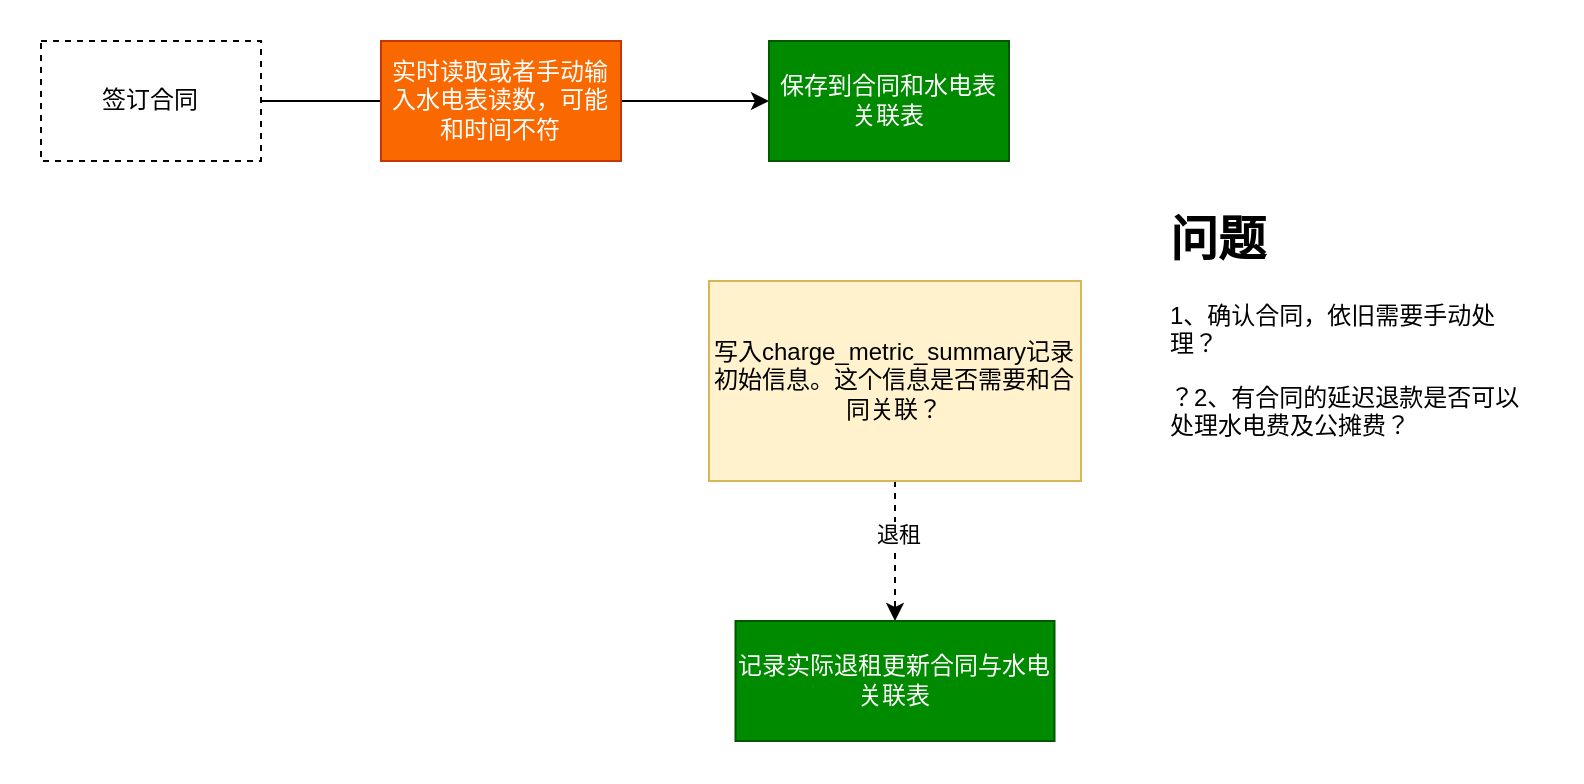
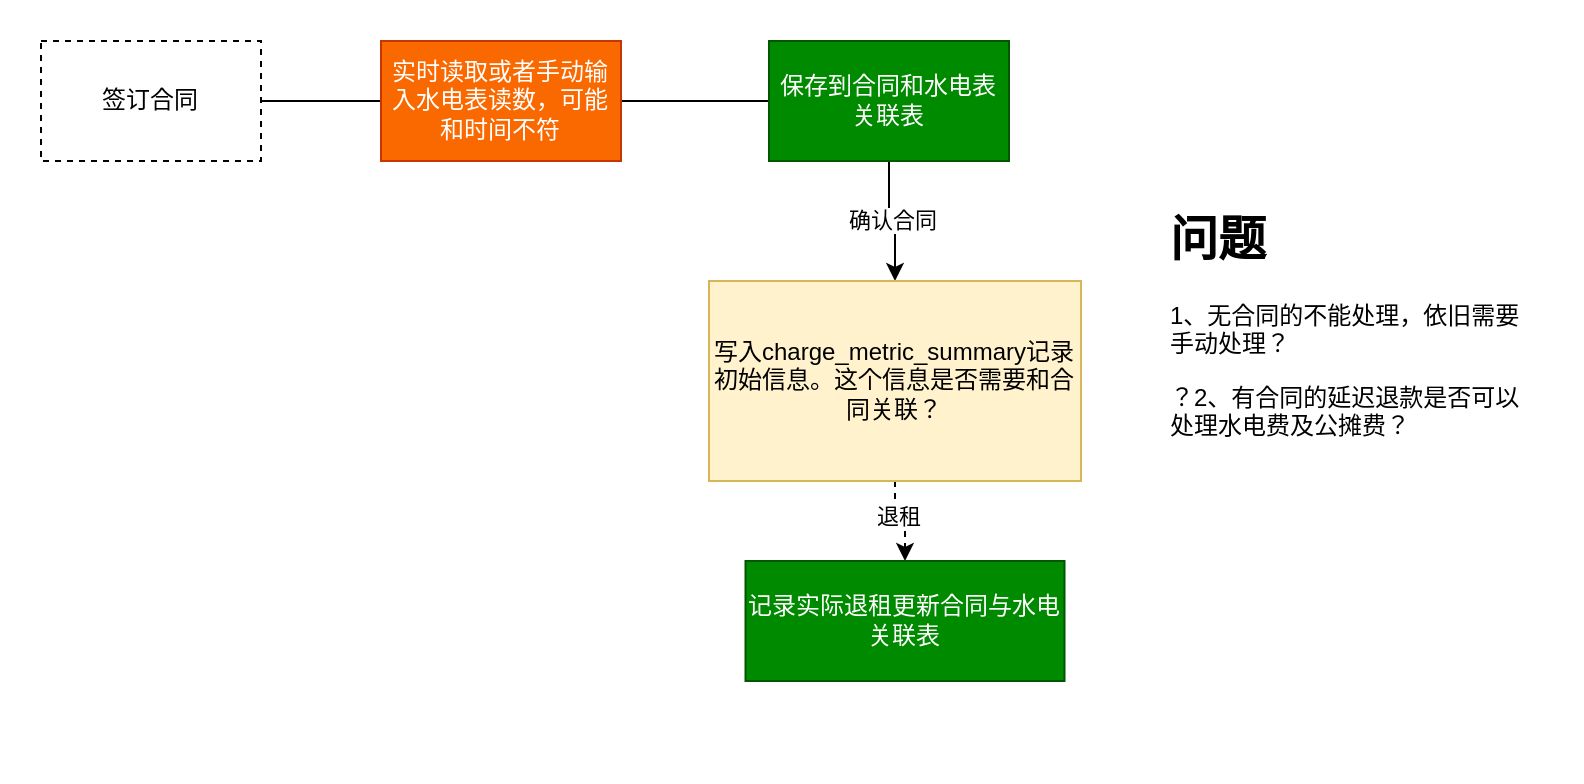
(754, 101) -> (759, 101)
none -> (895, 241)
(1353, 253) -> (1353, 253)
(895, 681) -> (905, 621)
